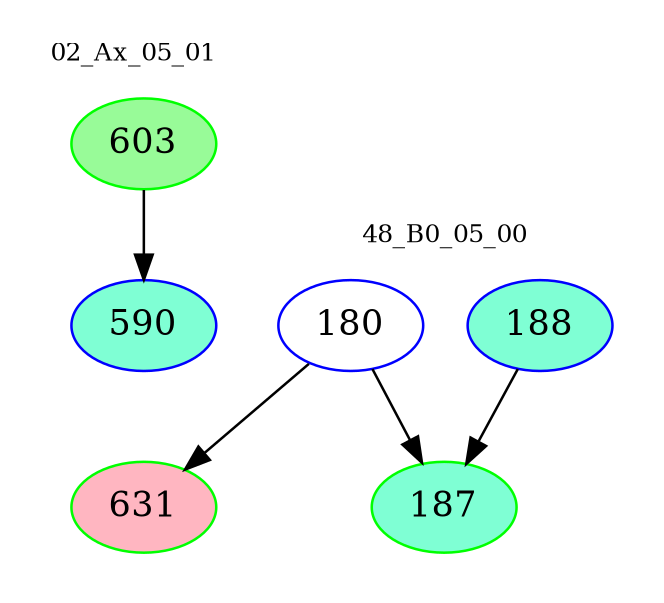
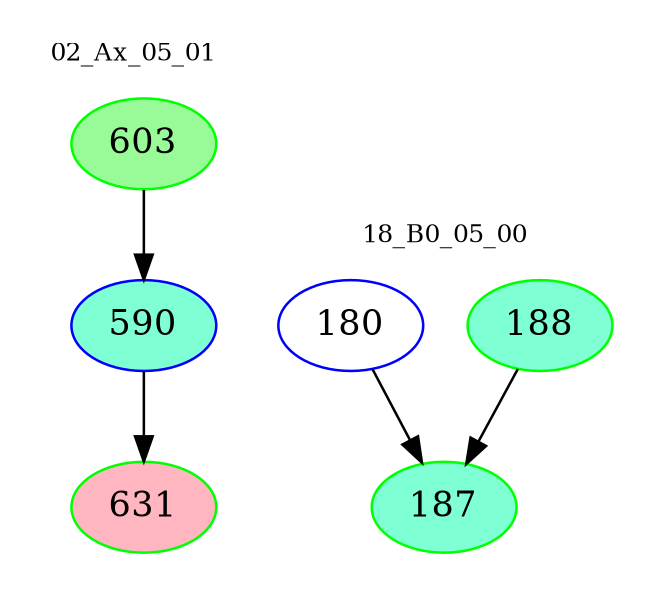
(445, 236) -> (445, 236)
(540, 326) -> (540, 326)
(275, 393) -> (144, 404)
